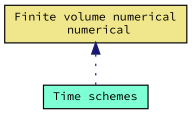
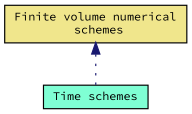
(96, 24) -> (96, 24)
